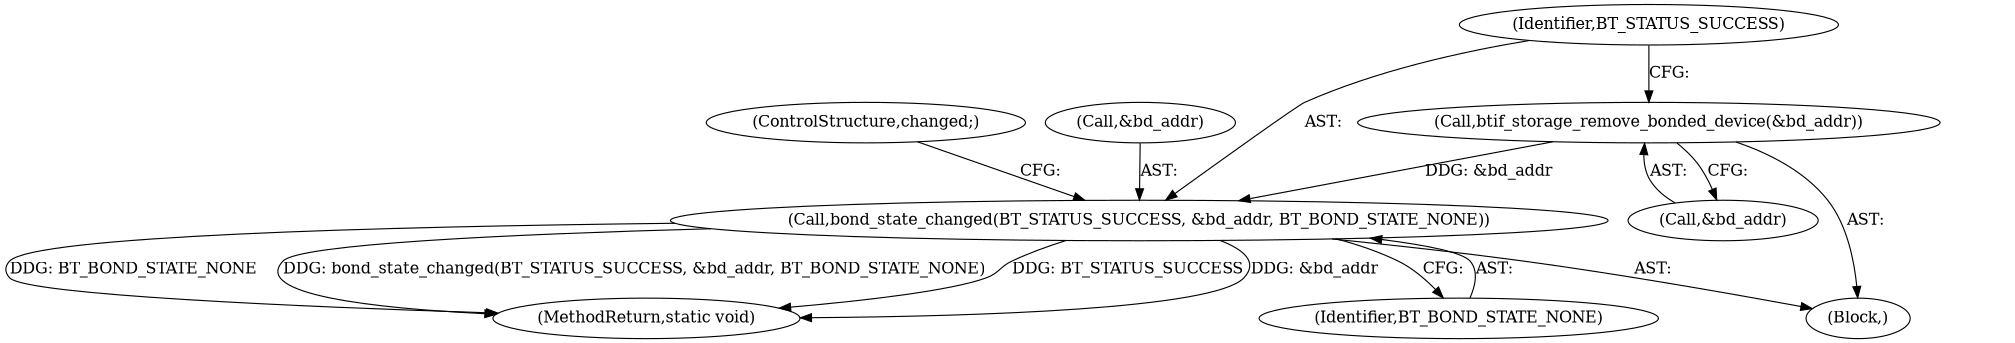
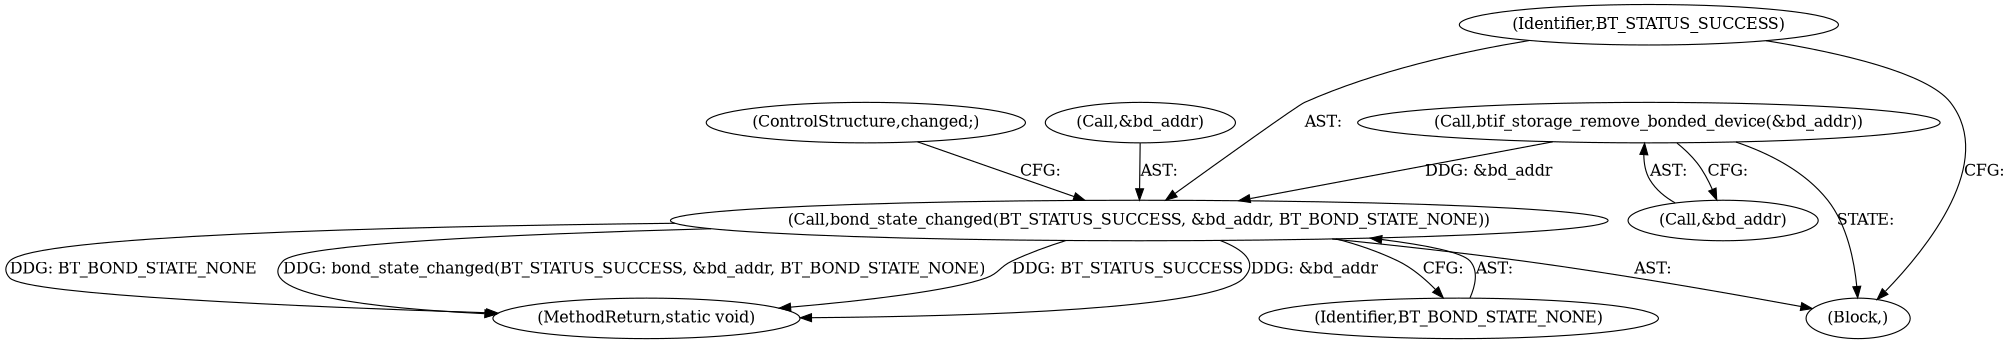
(1649, 68) -> (1955, 111)
(1868, 220) -> (1868, 220)
